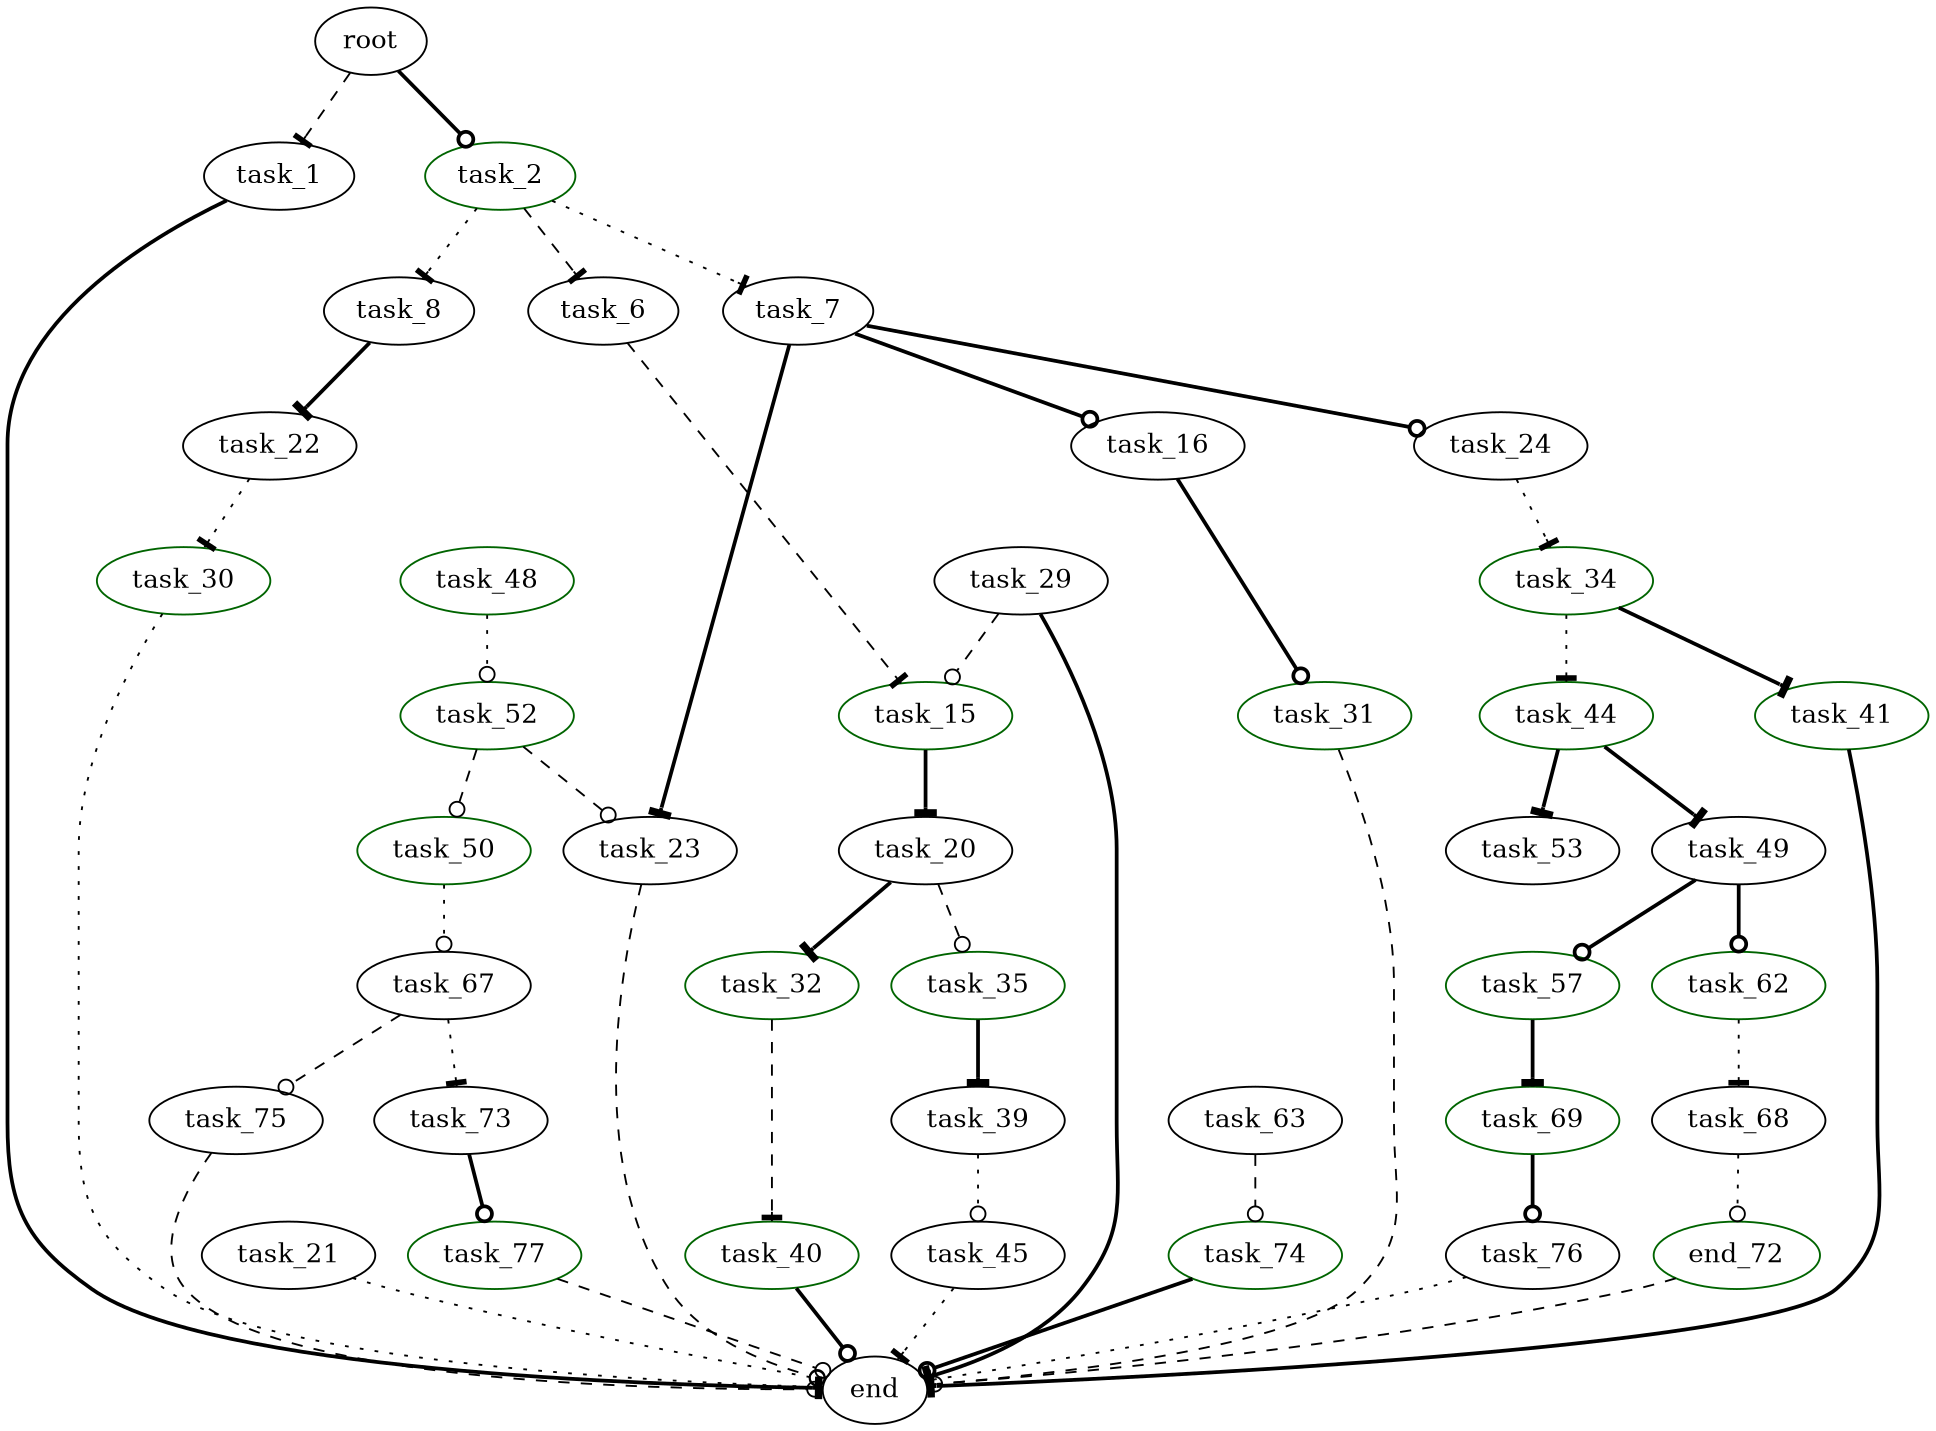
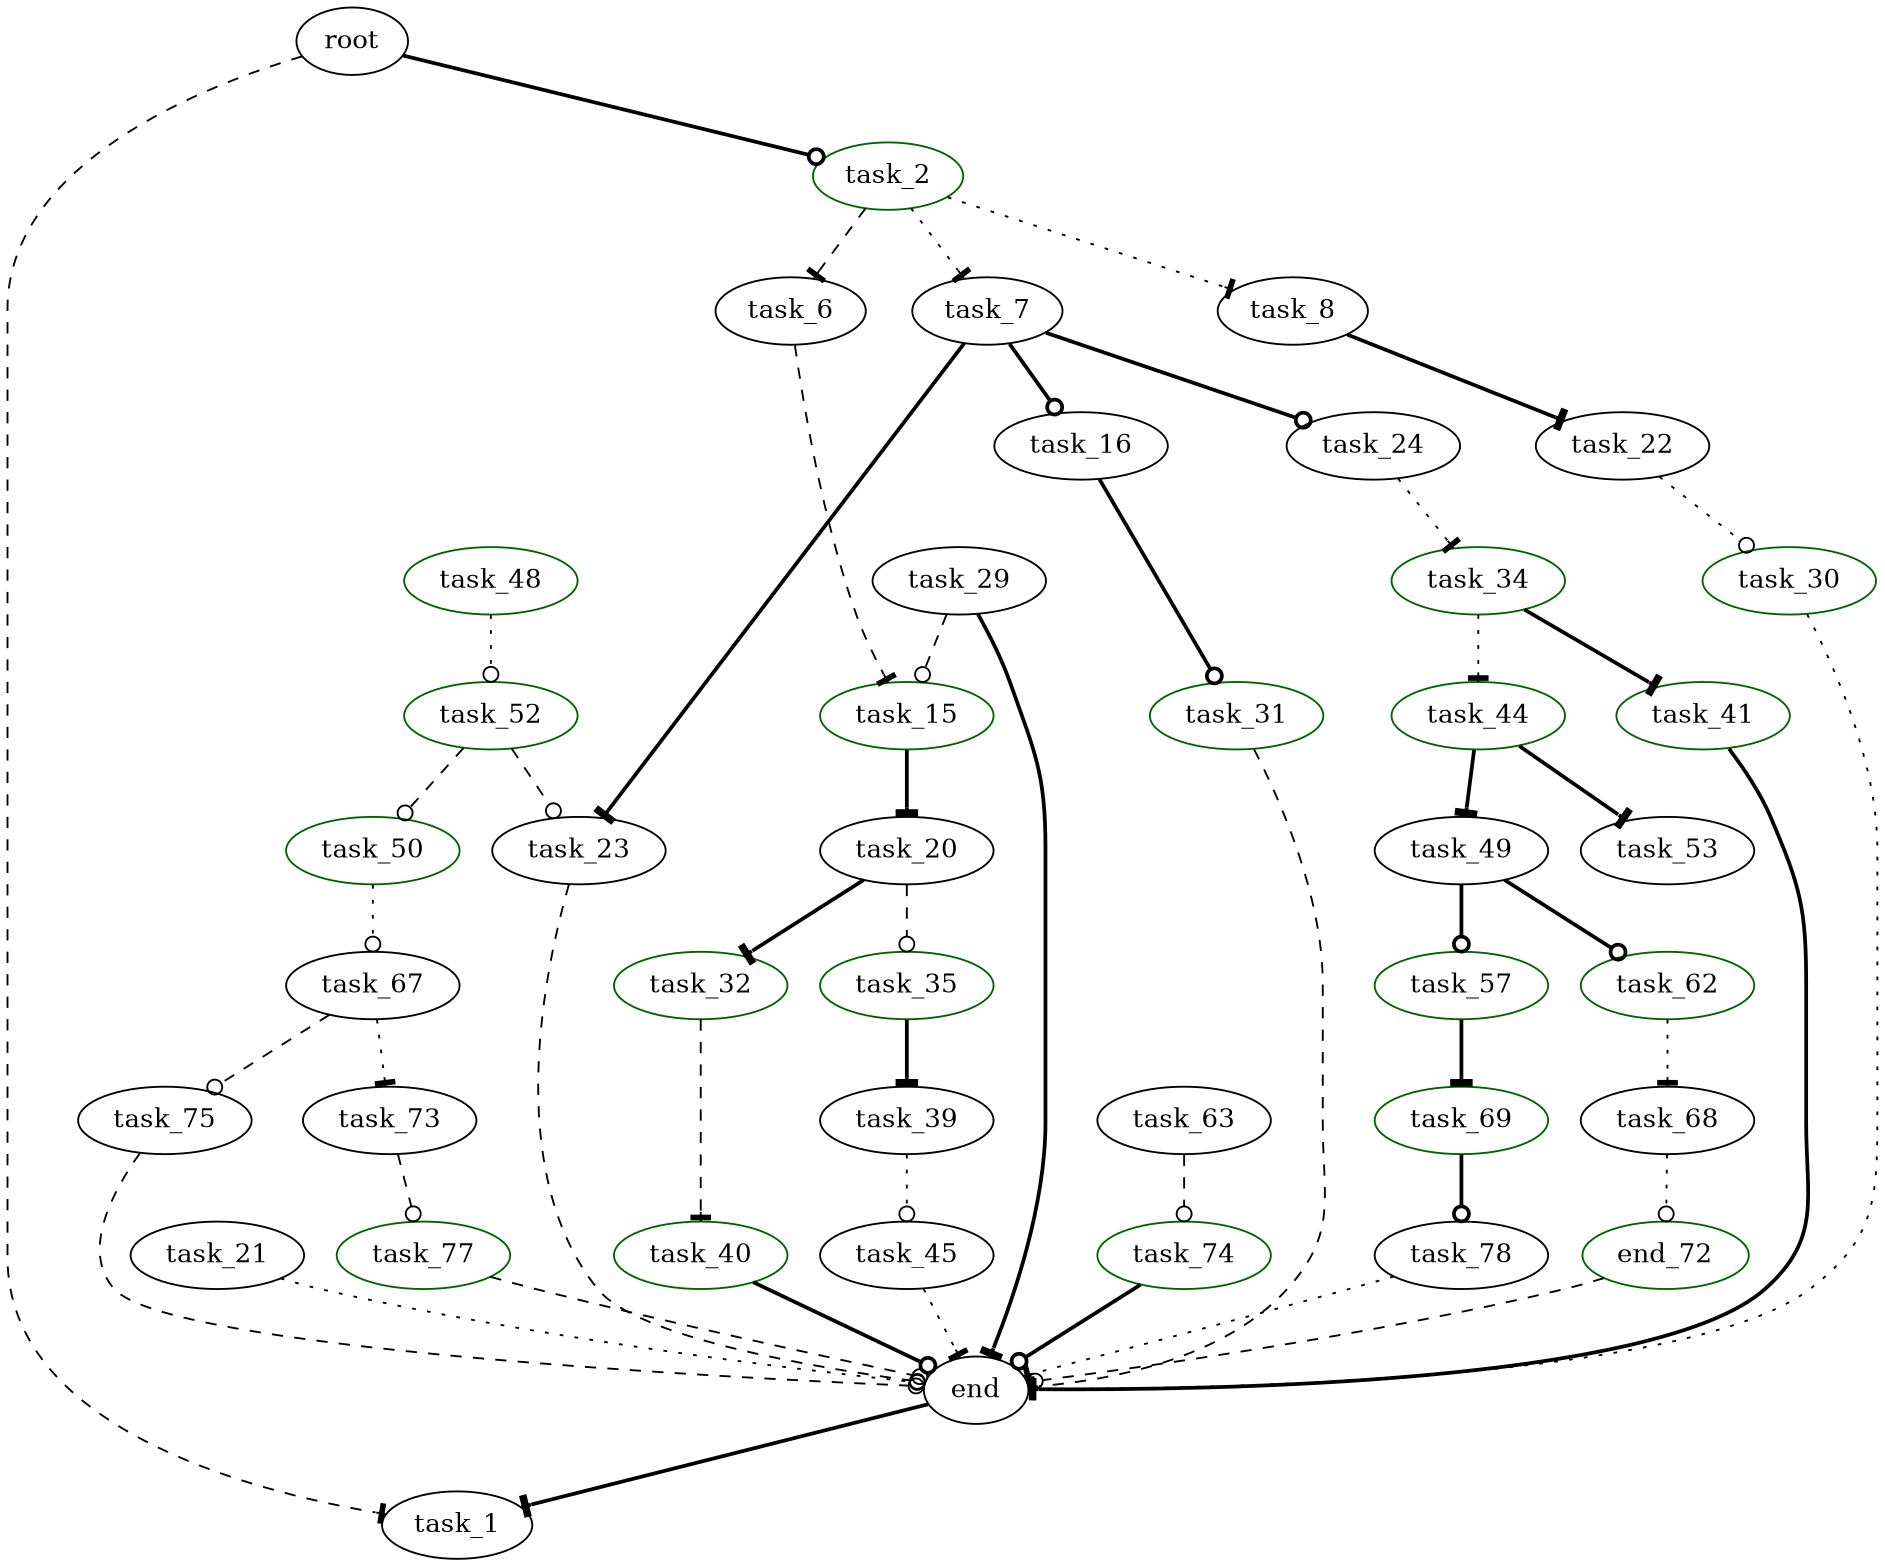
(230, 509) -> (1700, 509)
(7, 1076) -> (730, 1454)
(476, 1180) -> (405, 1180)
(1533, 1255) -> (1461, 1255)
